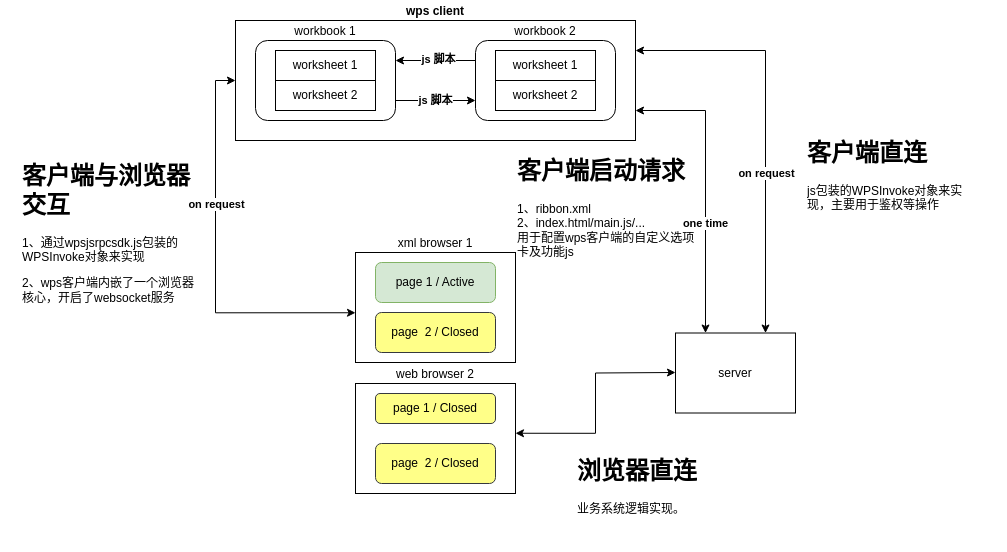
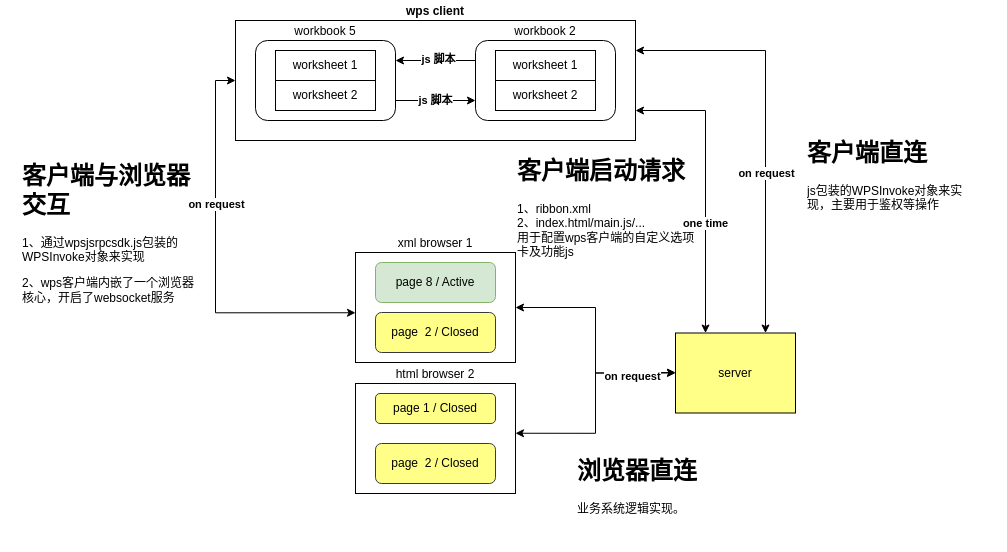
(326, 30) -> (326, 30)
(436, 283) -> (436, 283)
none -> (590, 308)
(436, 373) -> (436, 373)
(736, 373) -> (736, 373)
